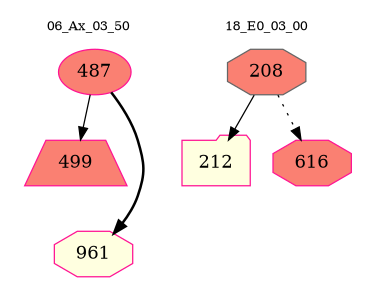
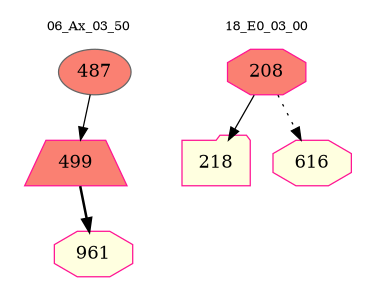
(95, 72) -> (95, 72)
(267, 72) -> (267, 72)
(142, 157) -> (83, 202)
(216, 163) -> (216, 163)
(312, 163) -> (312, 163)
